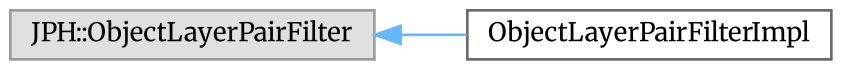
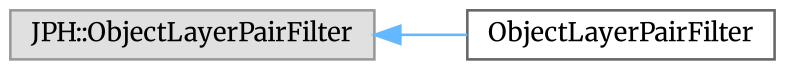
(649, 35) -> (621, 35)
